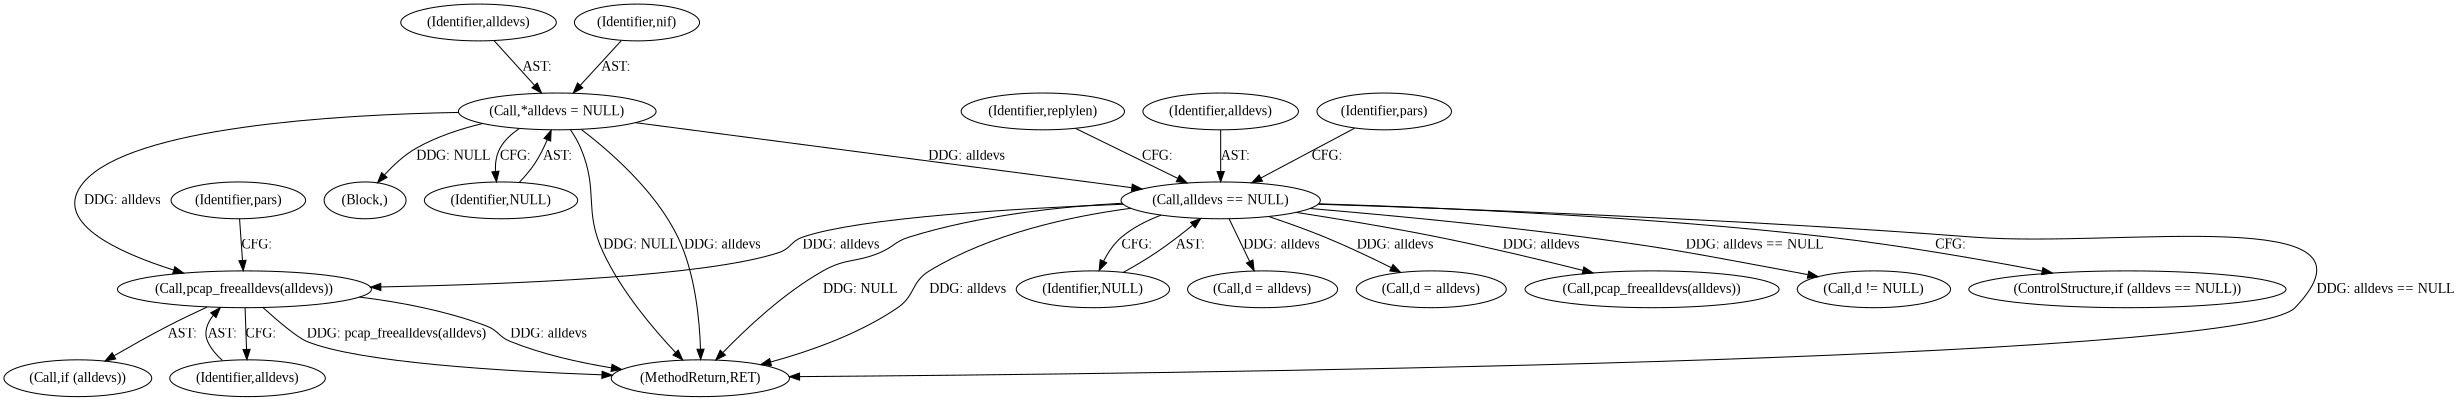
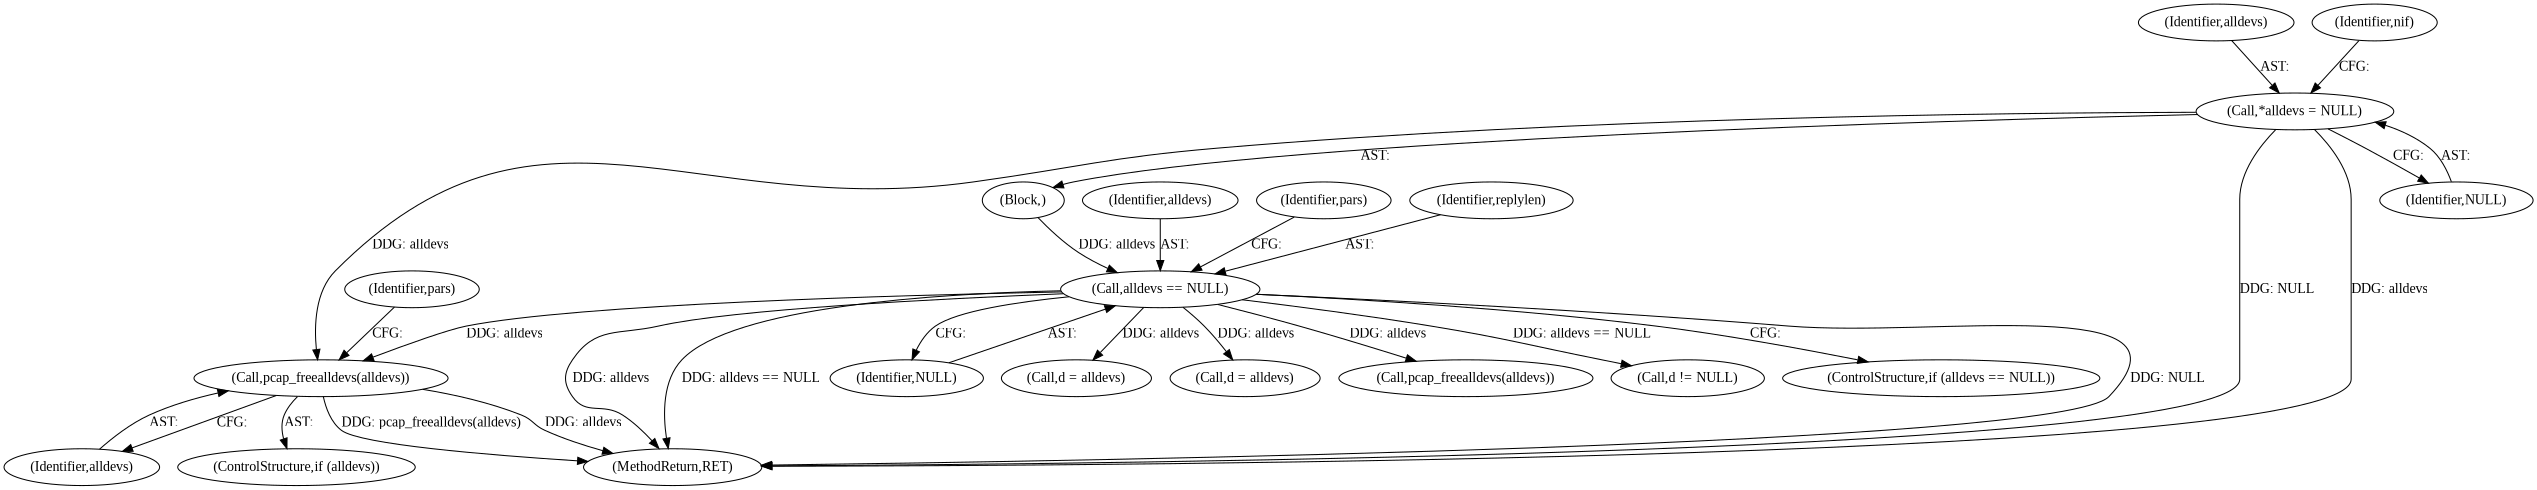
(618, 67) -> (2356, 67)
(884, 155) -> (1070, 247)
(453, 156) -> (1377, 156)
(1159, 156) -> (1362, 245)
(78, 378) -> (296, 467)
